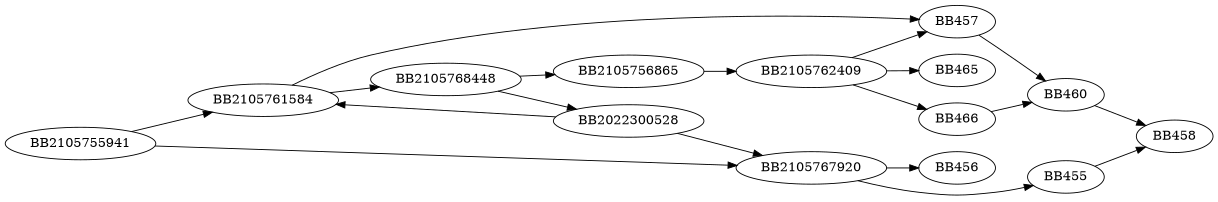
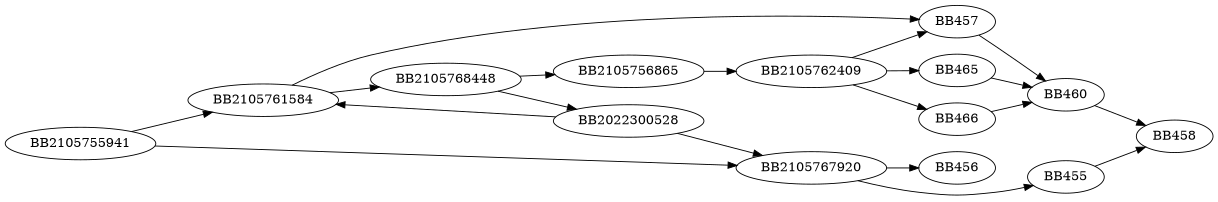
none -> (1007, 82)
